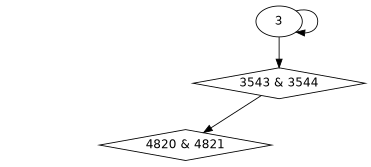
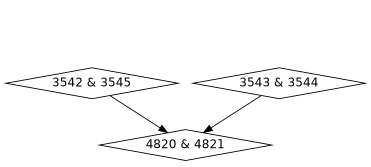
(279, 21) -> none
none -> (92, 83)
